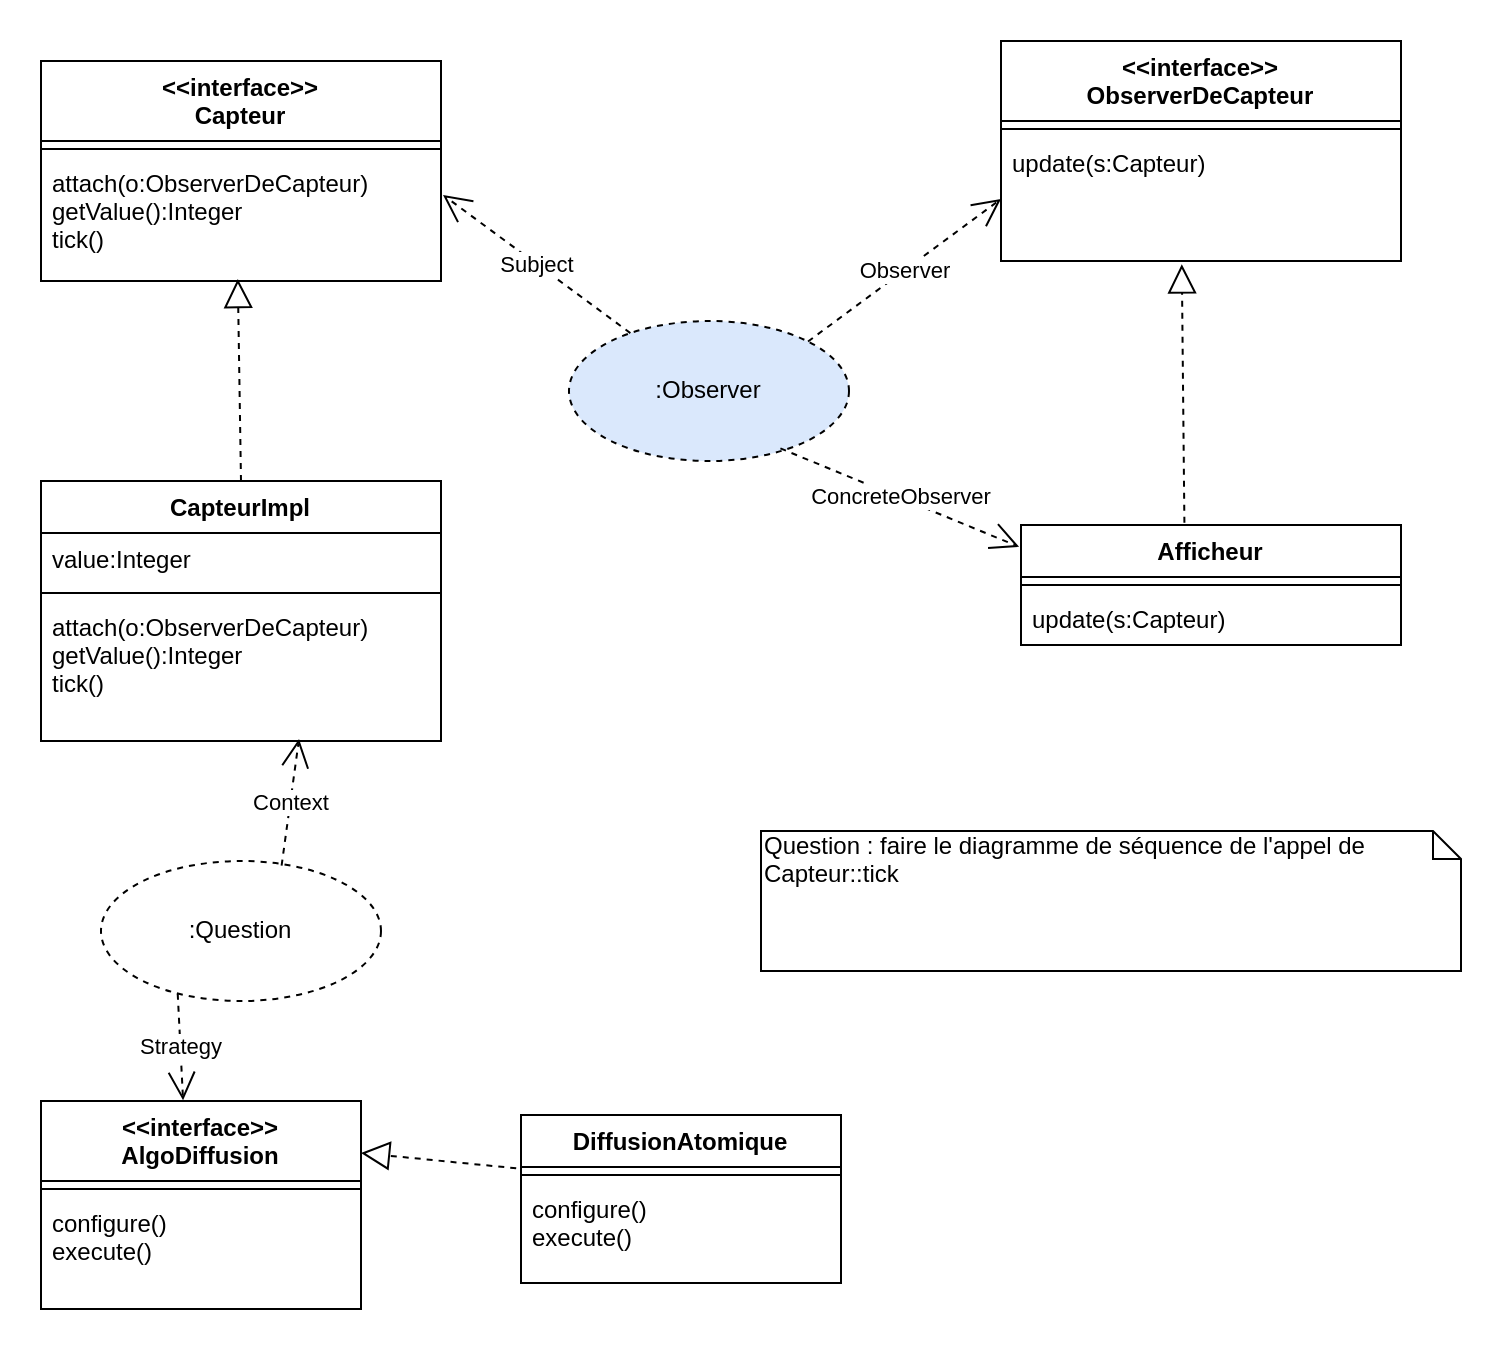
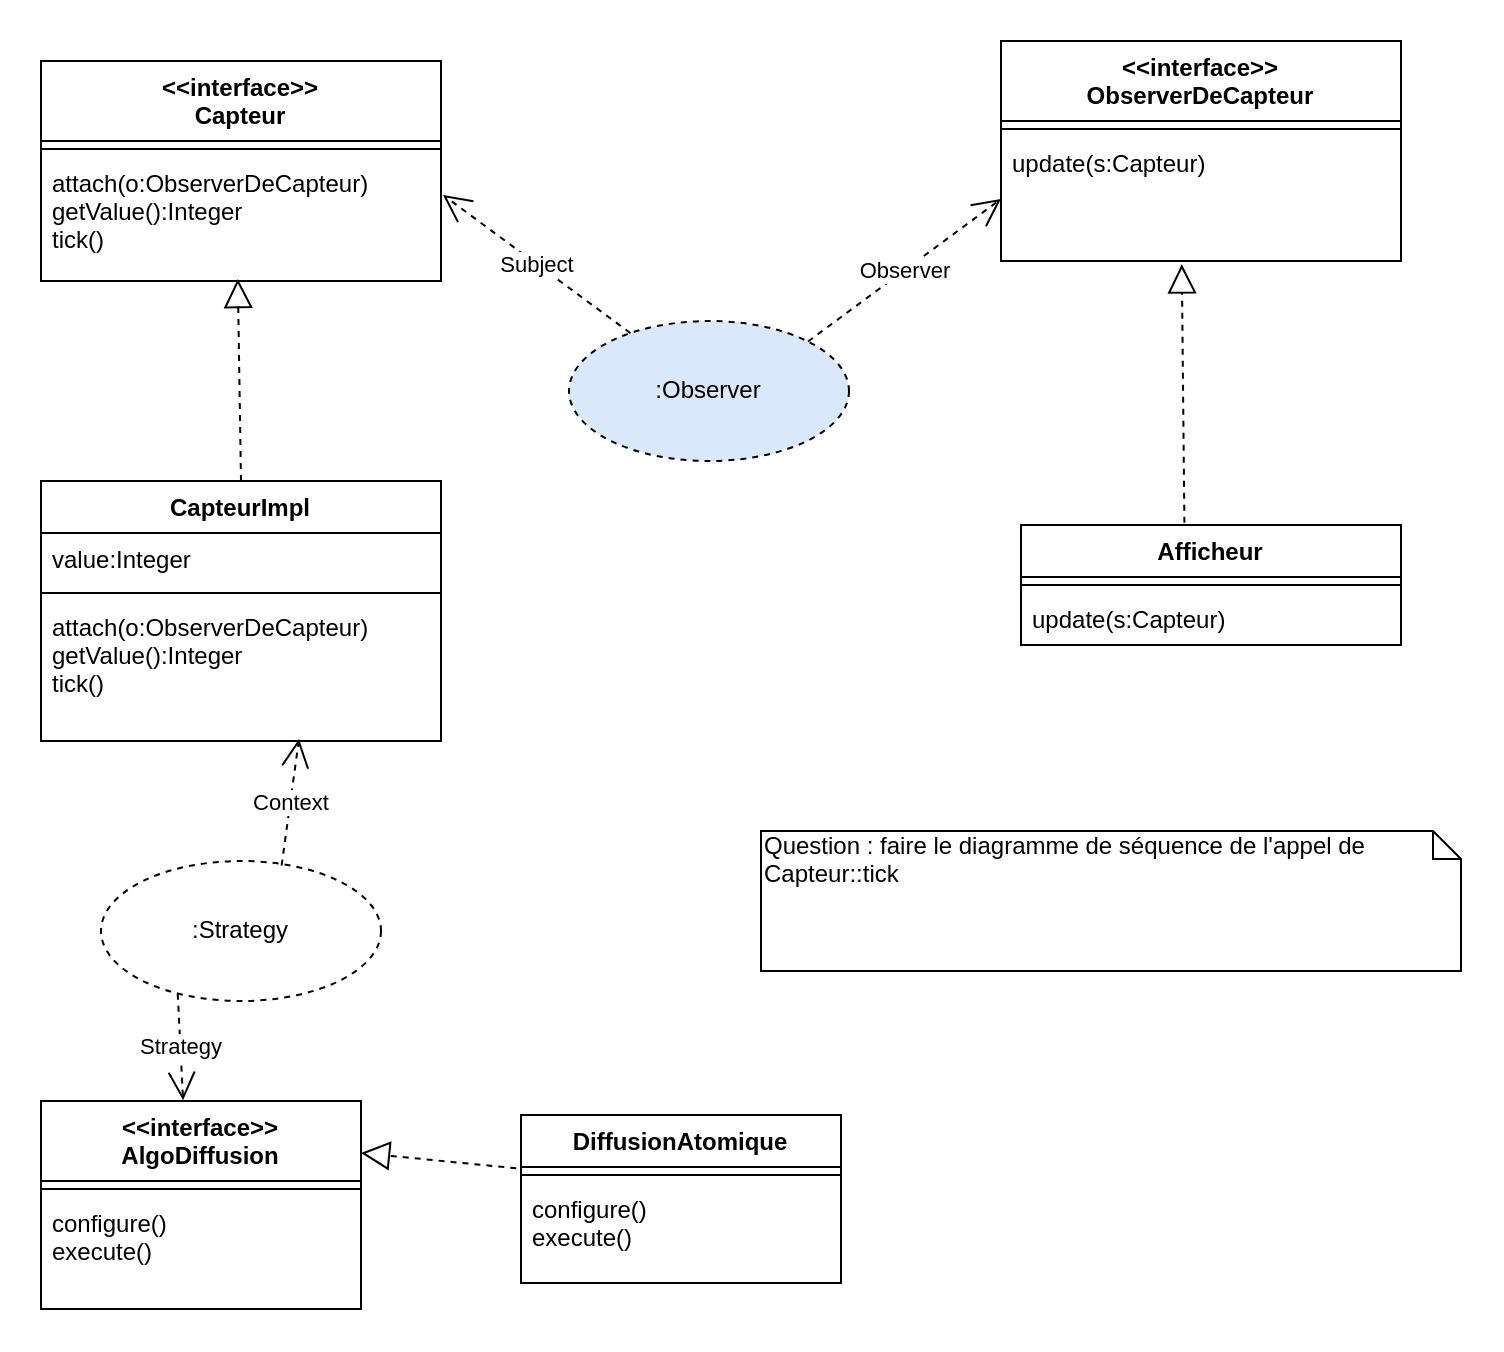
(970, 527) -> none
(241, 931) -> (241, 931)
